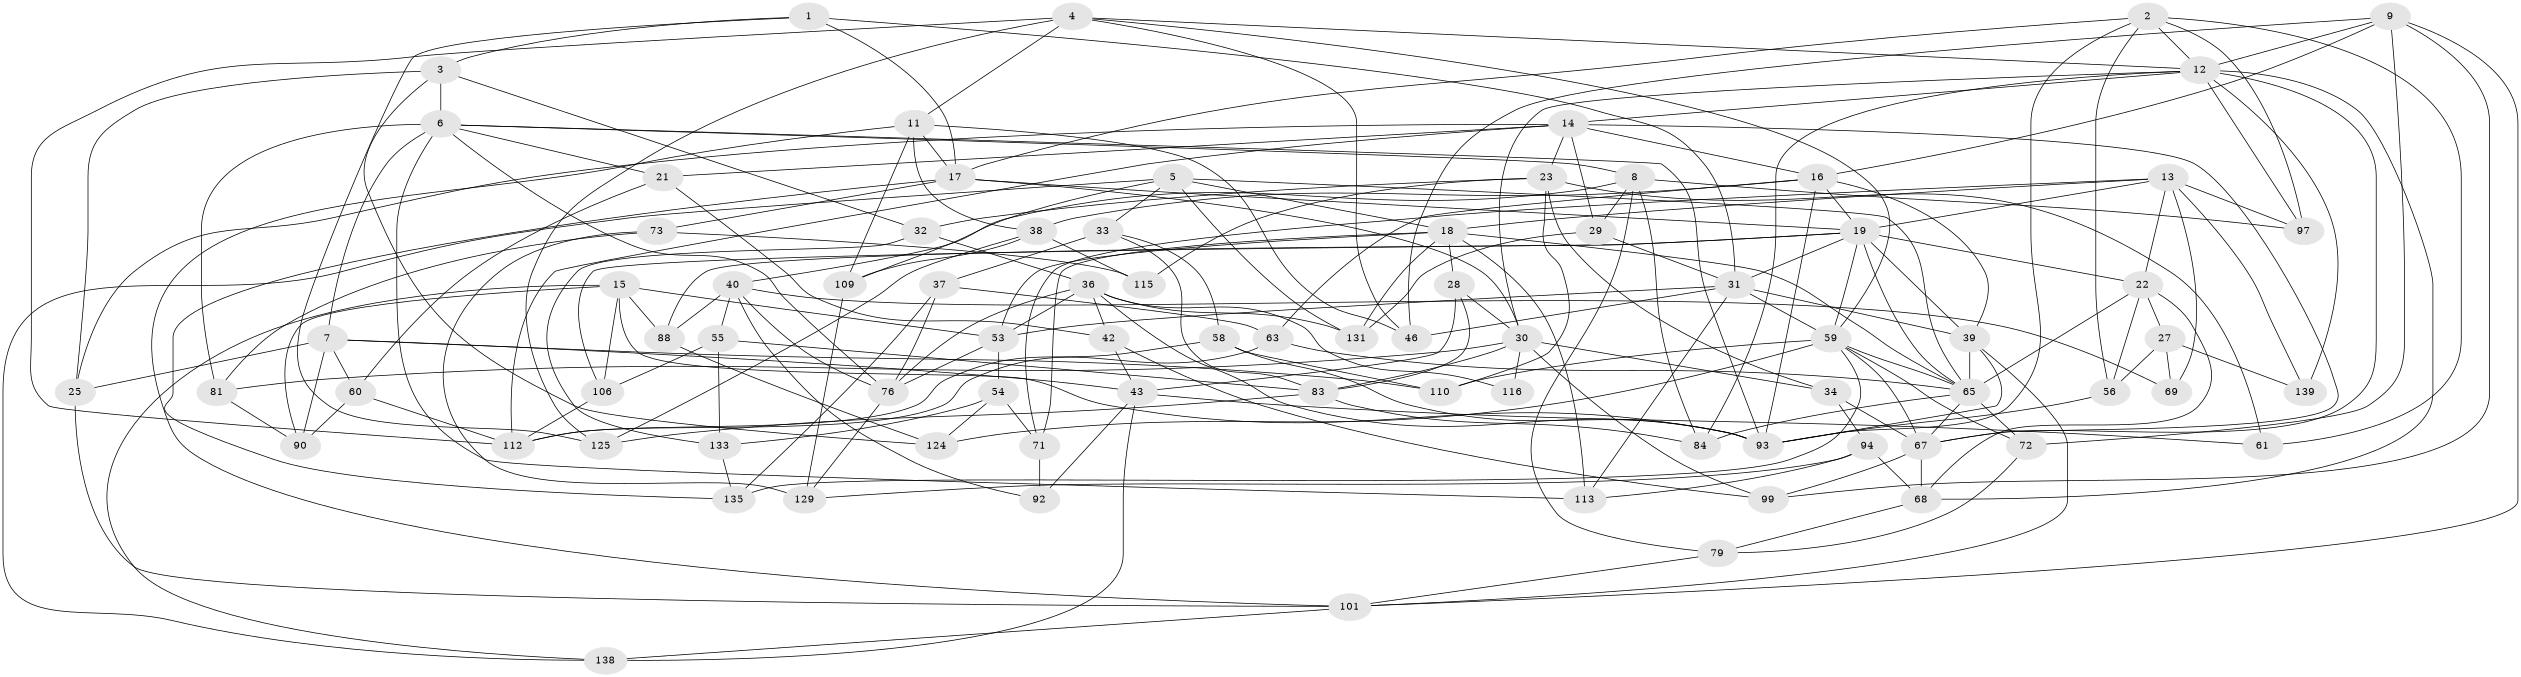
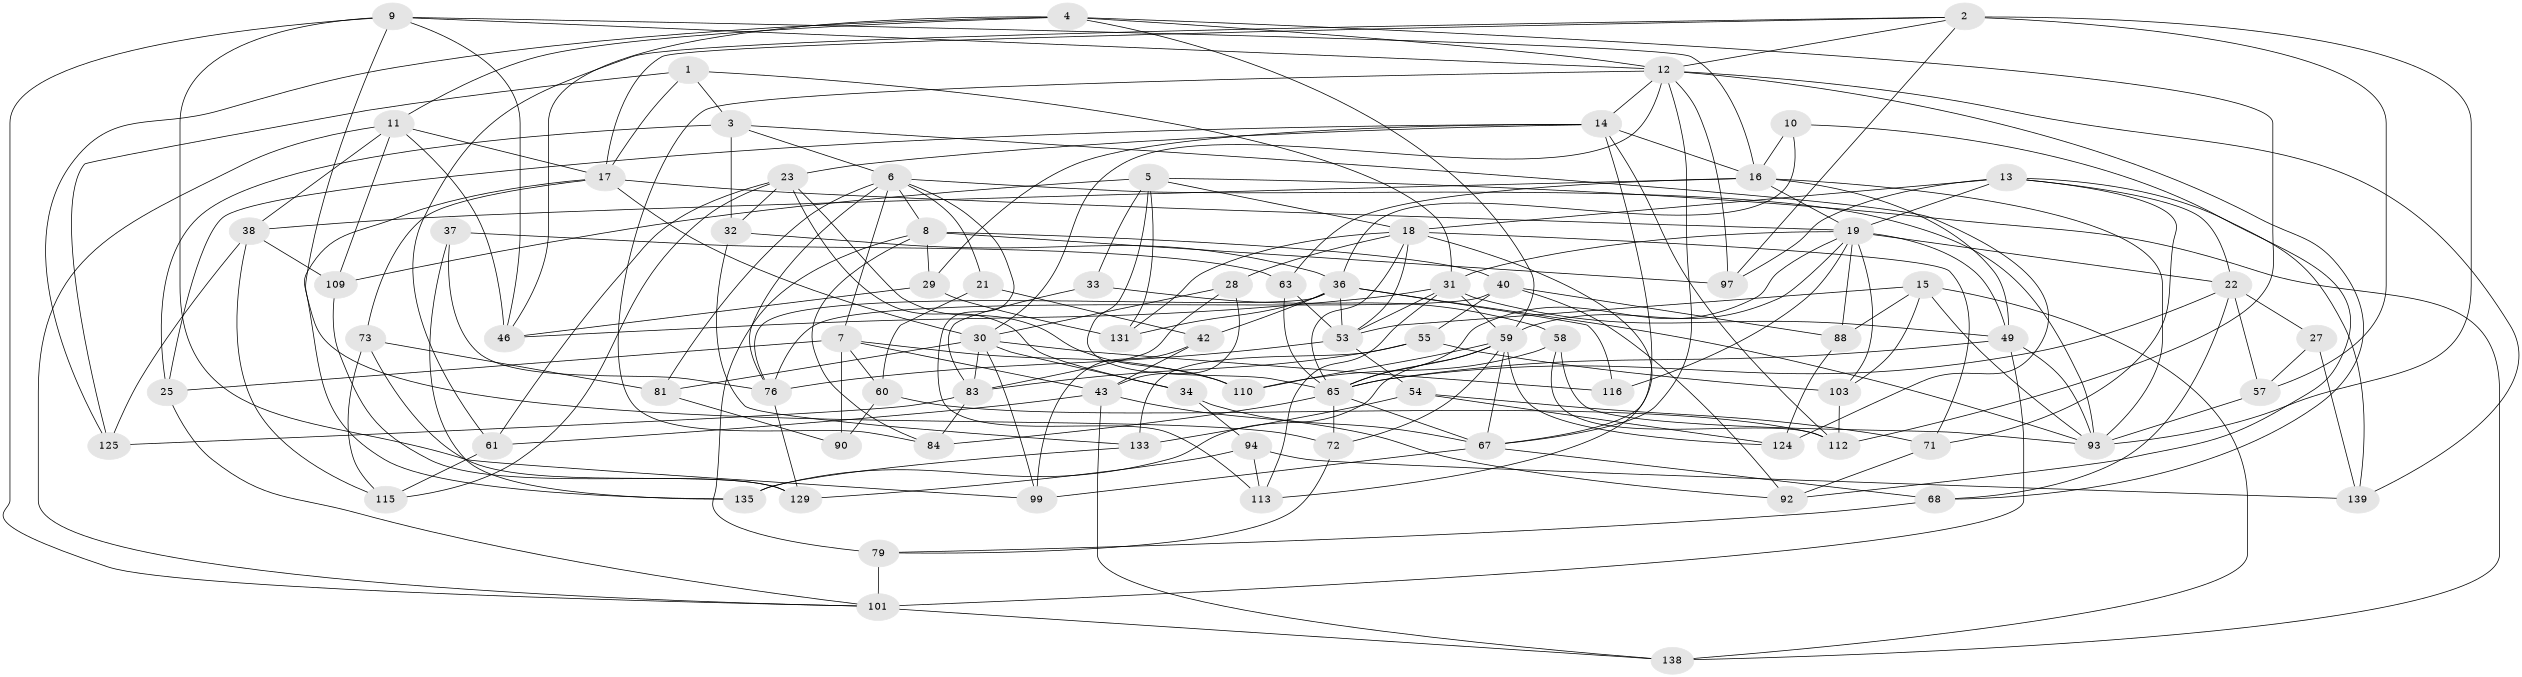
none -> (1791, 124)
(1116, 151) -> none
(1006, 263) -> none
(1679, 263) -> (727, 311)
(455, 297) -> none
none -> (1753, 334)
(1970, 339) -> (2008, 339)
(603, 392) -> (1840, 392)
(2110, 392) -> (2260, 392)
(2172, 392) -> none
(921, 412) -> (1314, 312)
none -> (440, 473)
(1894, 473) -> (1856, 482)
